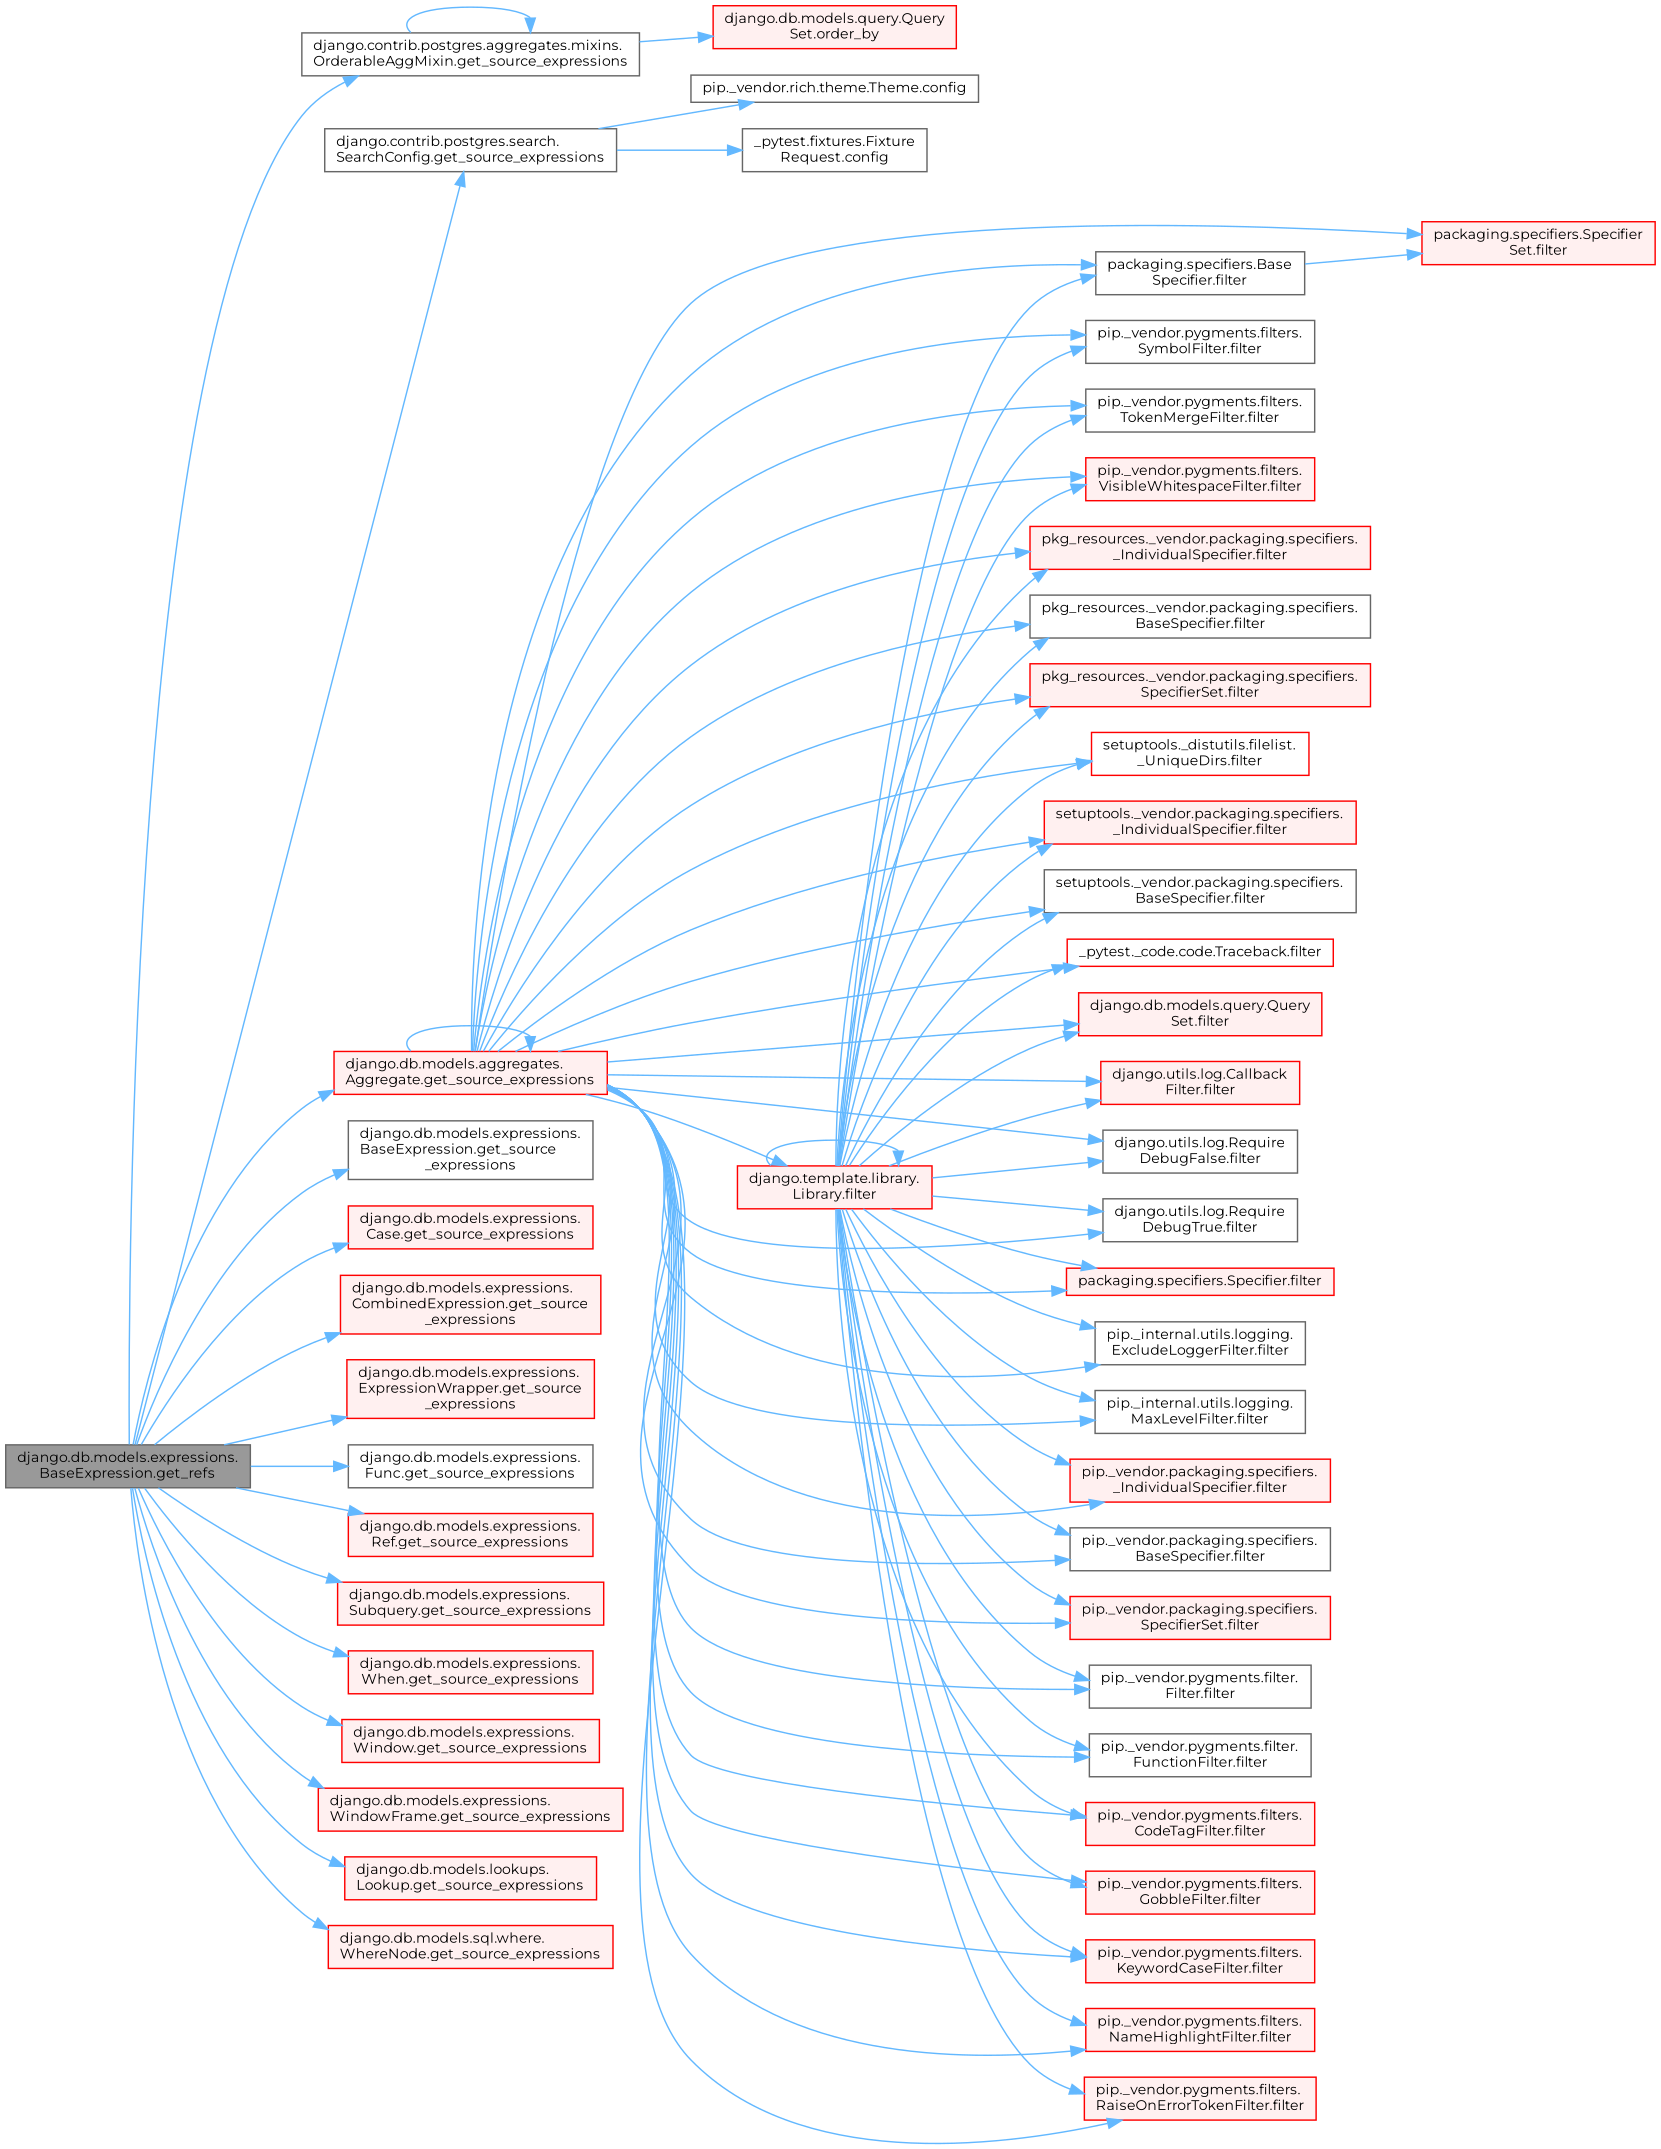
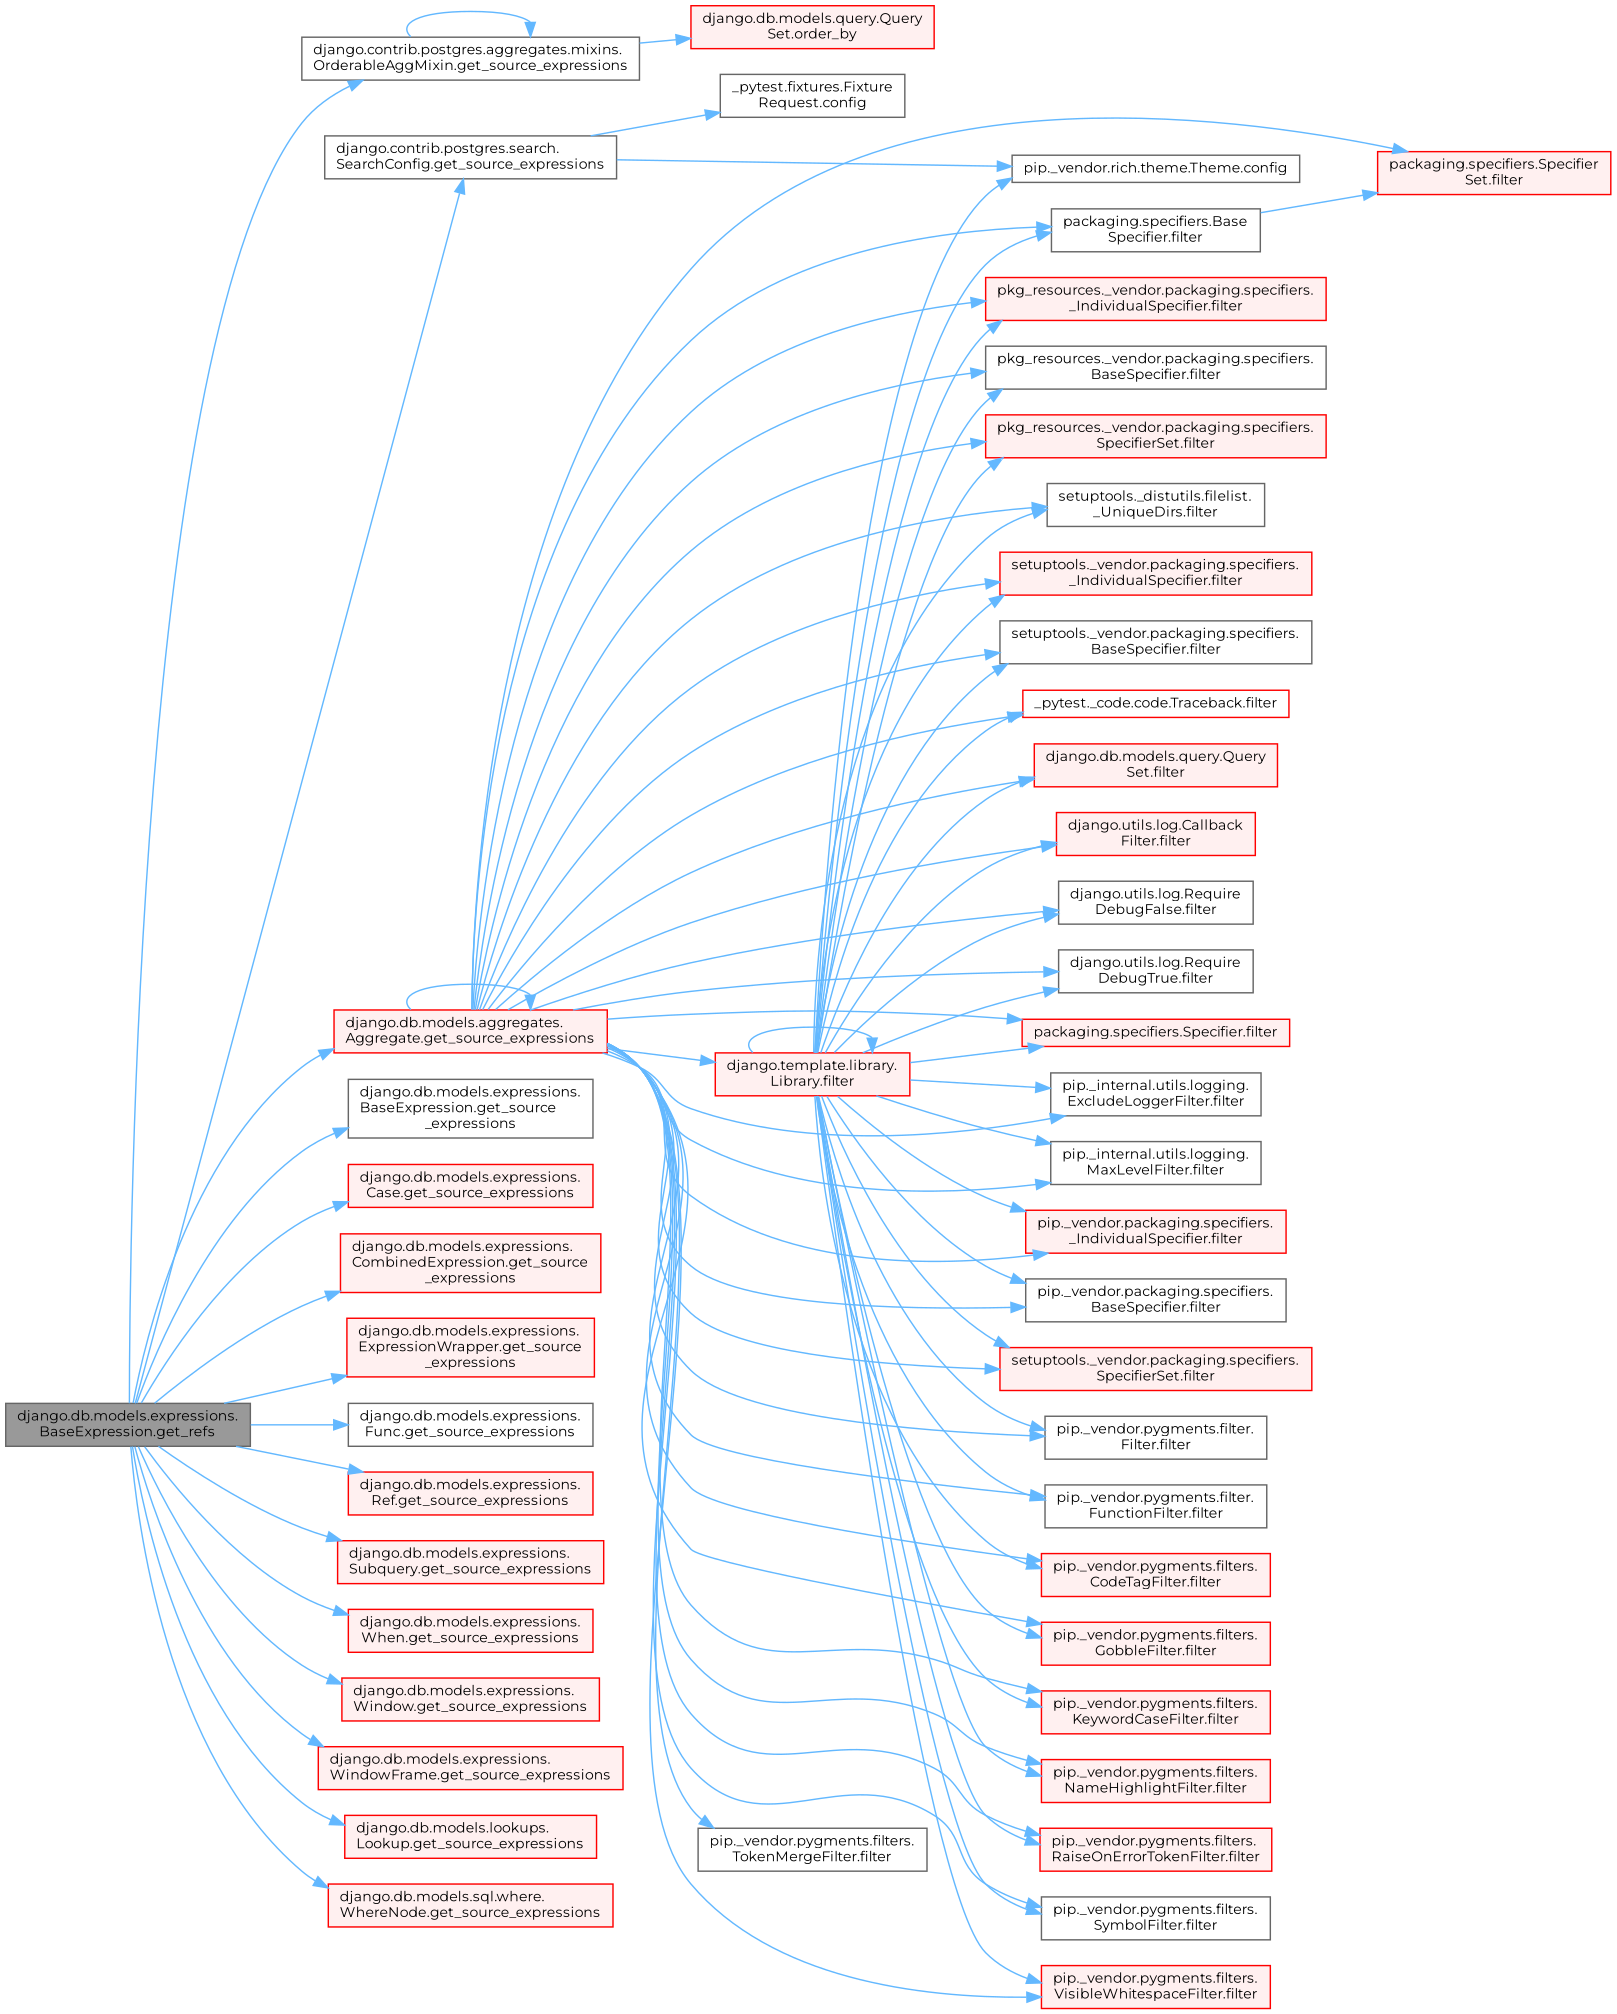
(1200, 754) -> (1156, 505)
(889, 849) -> (854, 627)
(1200, 1618) -> (1156, 1369)
